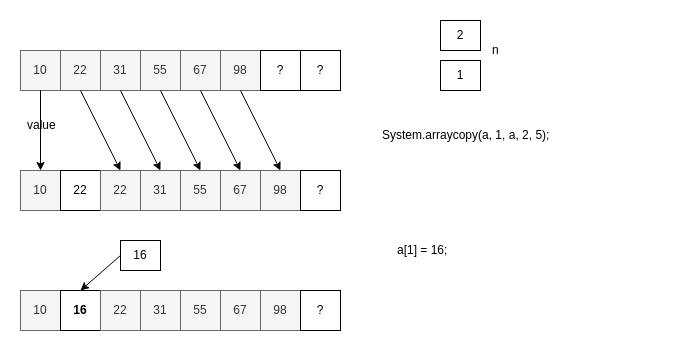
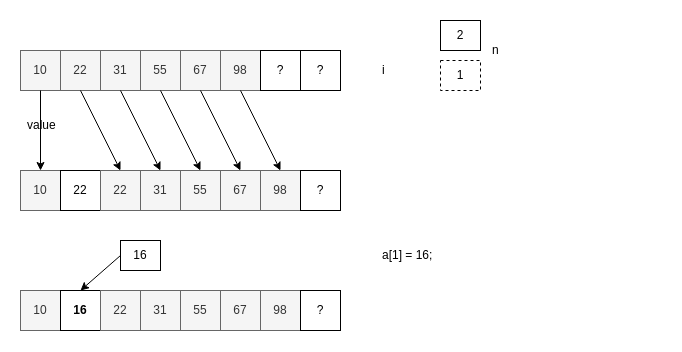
none -> (411, 71)
(461, 76) -> (461, 76)
(521, 136) -> none
(536, 251) -> (521, 256)
